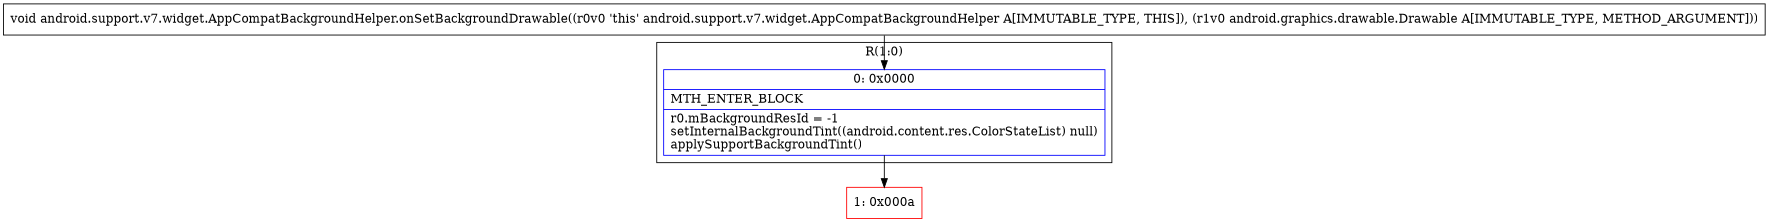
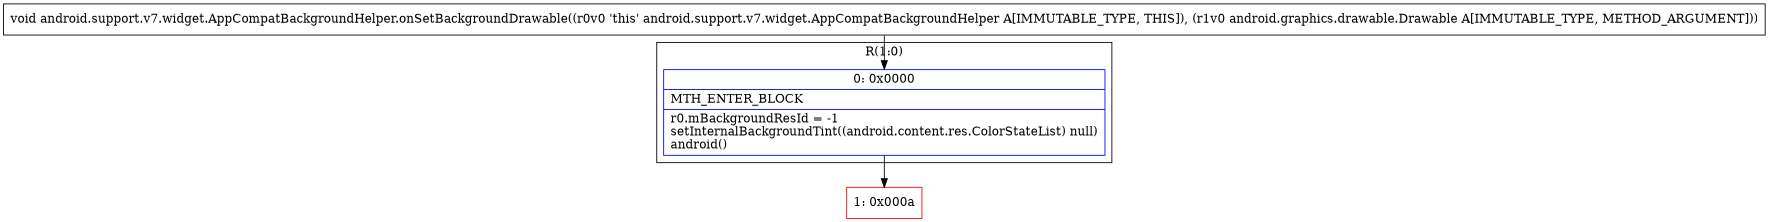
(767, 145) -> (699, 145)
